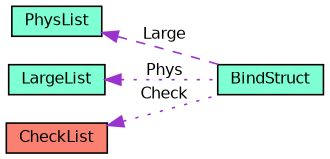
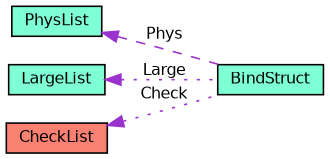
(163, 35) -> (163, 35)
(163, 71) -> (163, 71)
